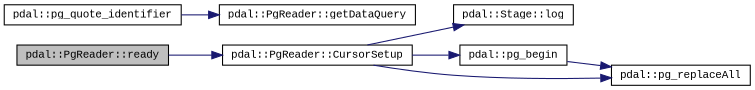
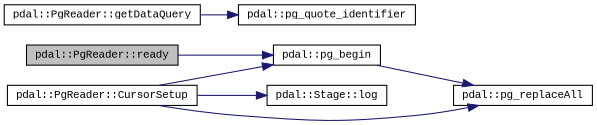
(195, 15) -> (214, 15)
(190, 55) -> (220, 55)
